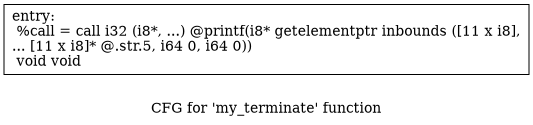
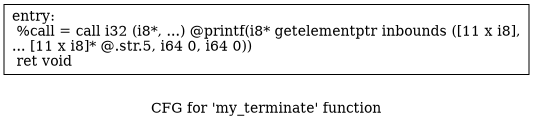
(47, 62) -> (42, 62)
